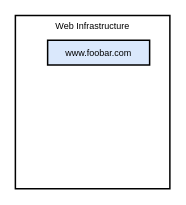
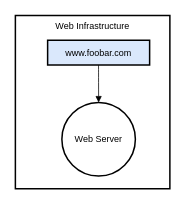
none -> (99, 80)
none -> (99, 139)
